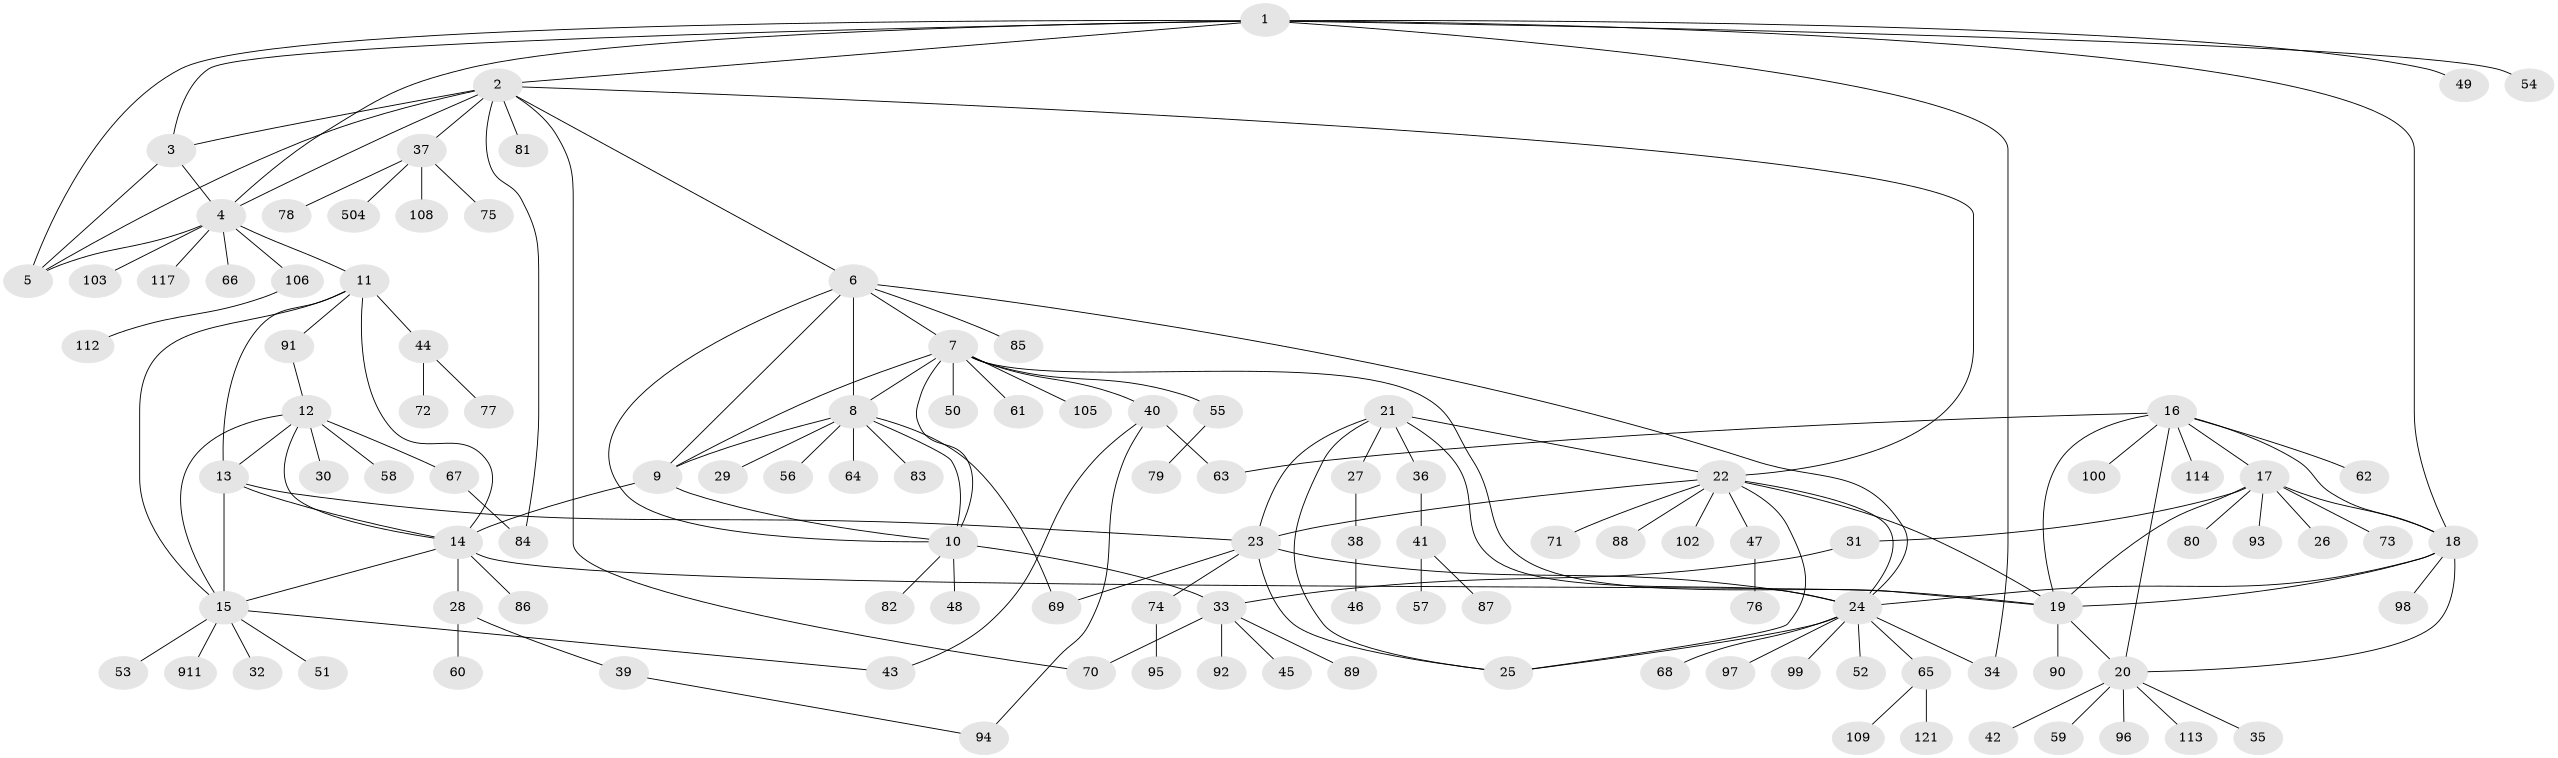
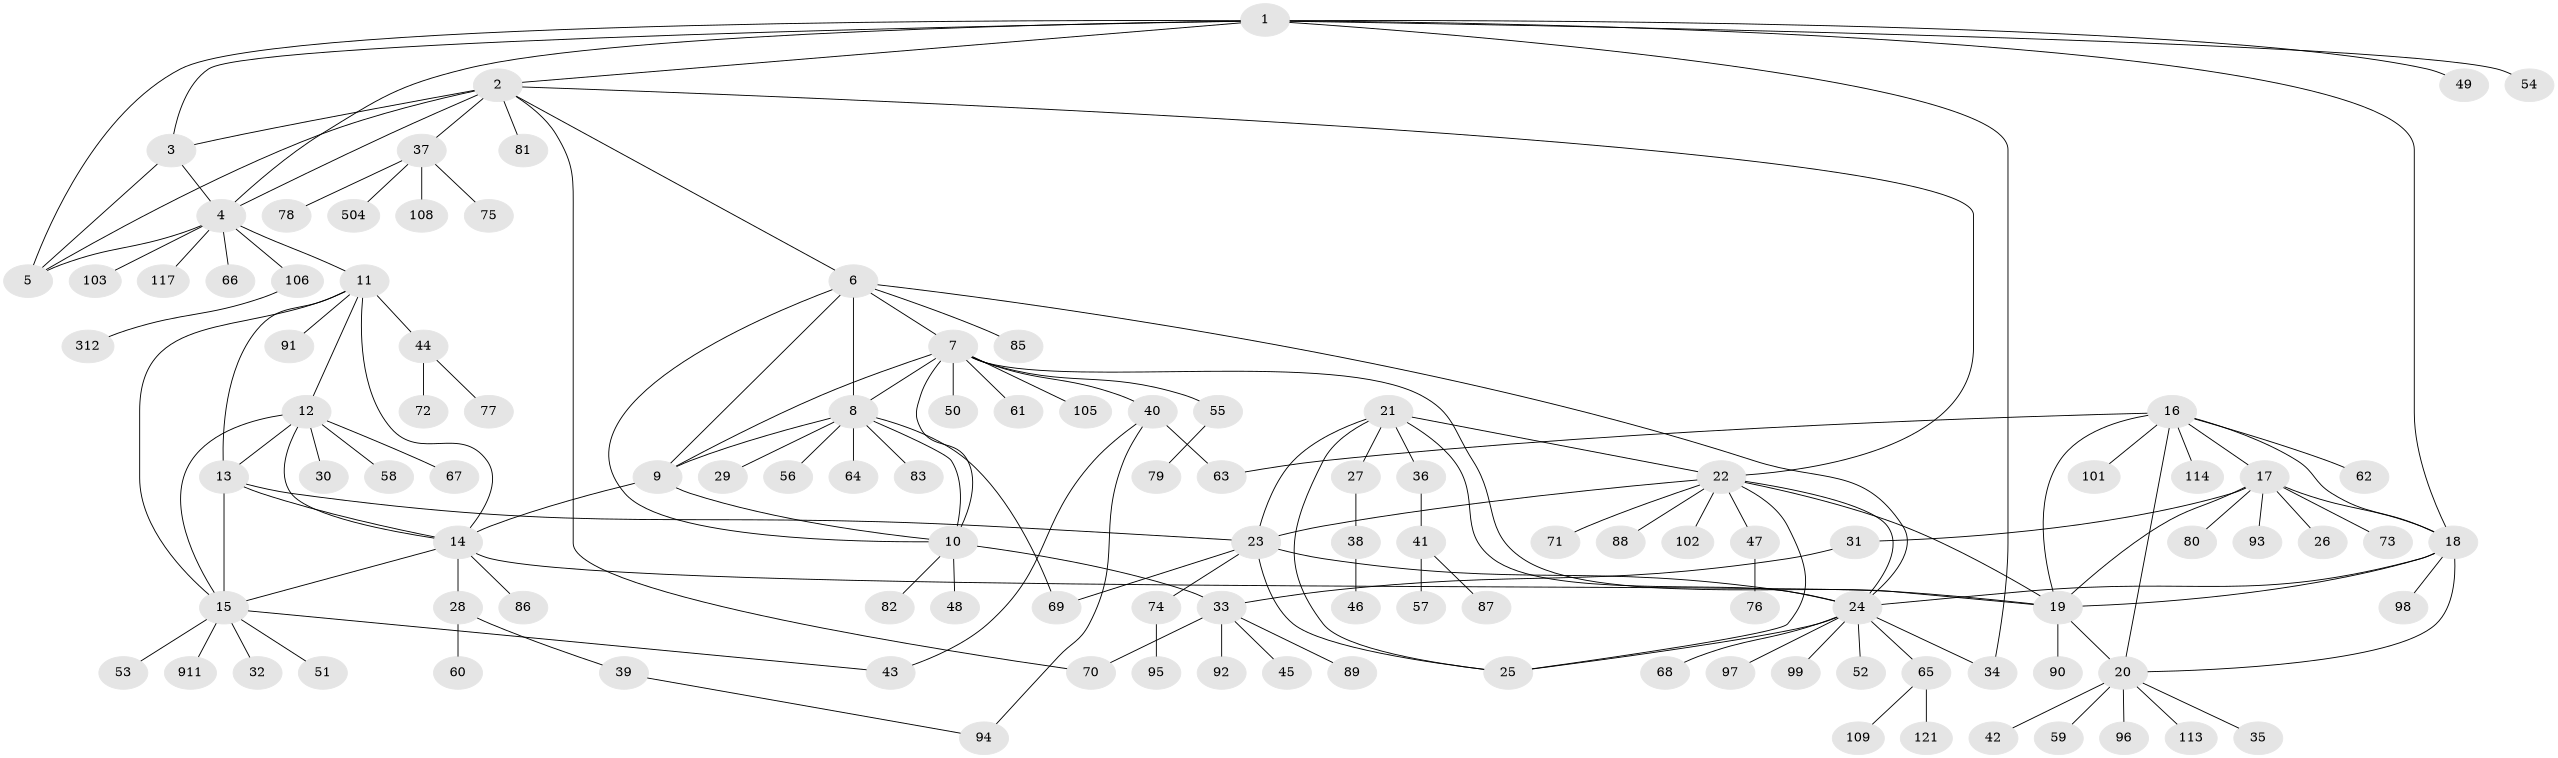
(88, 346) -> (88, 346)
(298, 379) -> (336, 347)
(2094, 477) -> (2094, 477)
(523, 542) -> none
